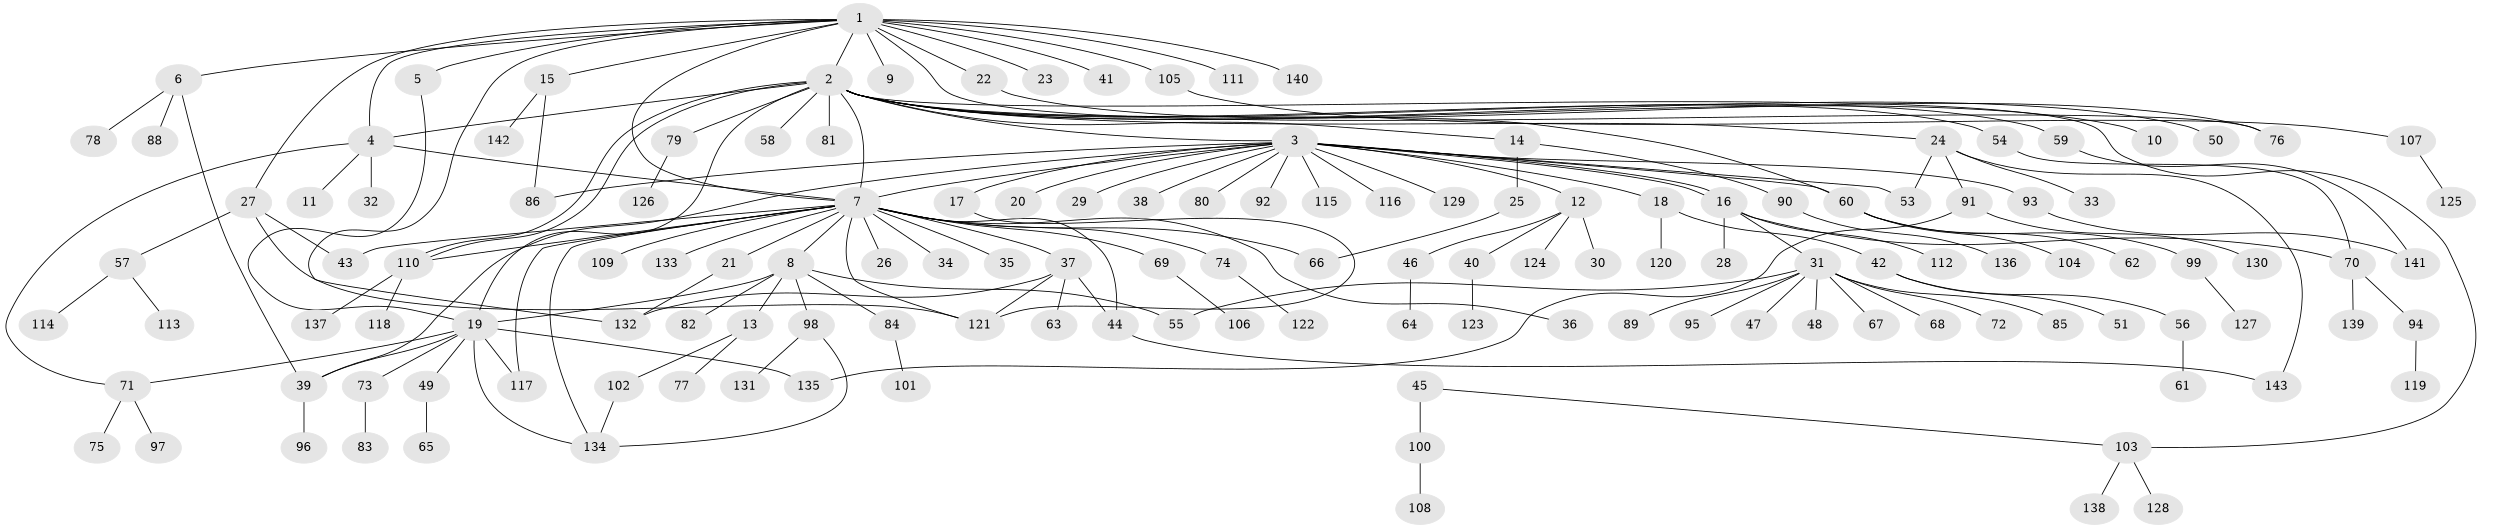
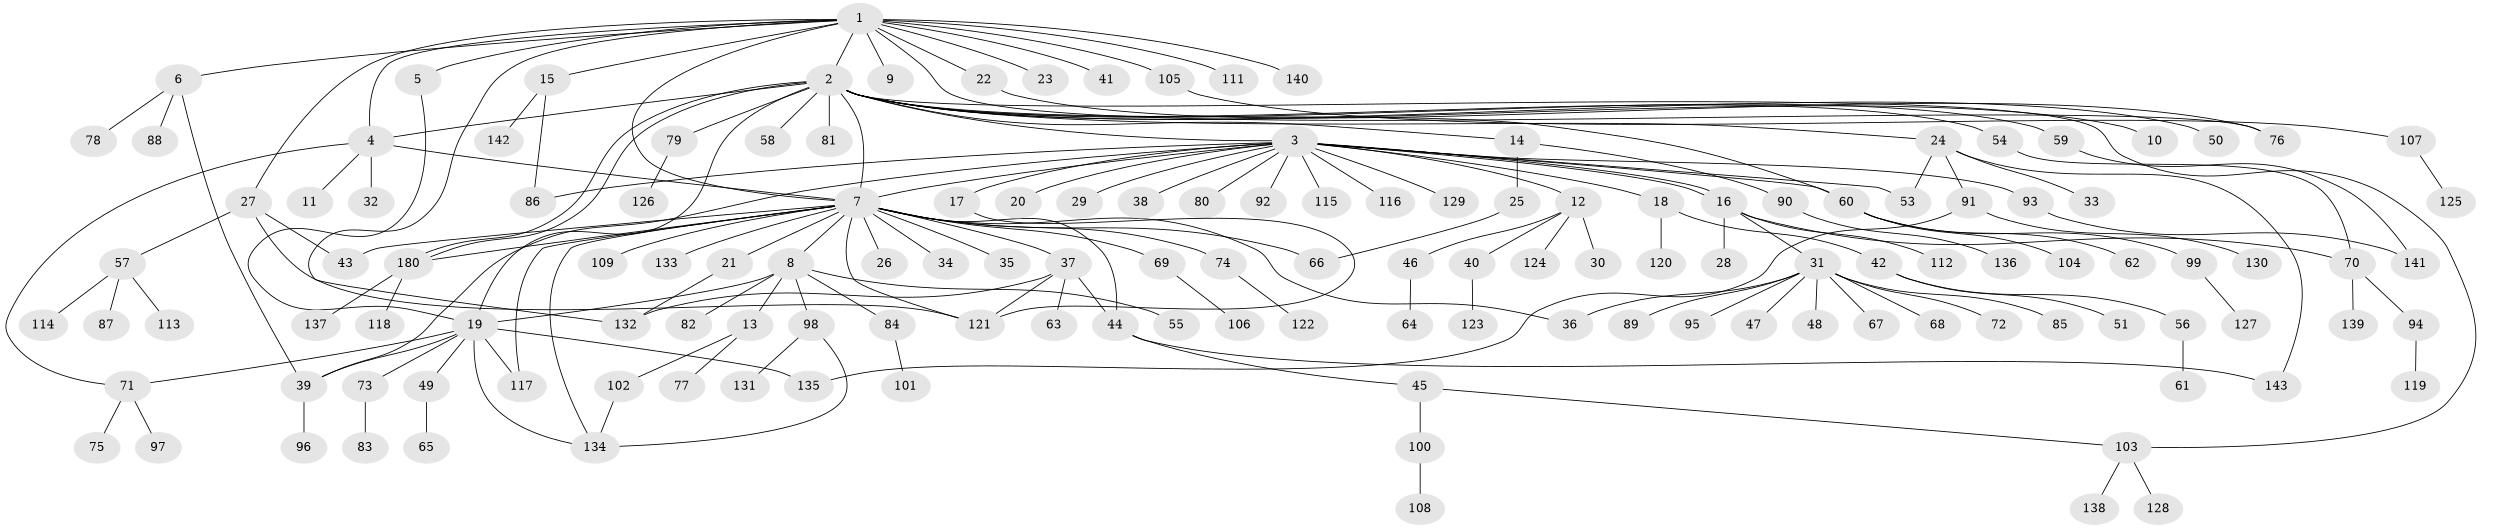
(409, 264) -> (409, 264)
(1494, 286) -> (1639, 300)
none -> (106, 325)
none -> (1237, 363)
